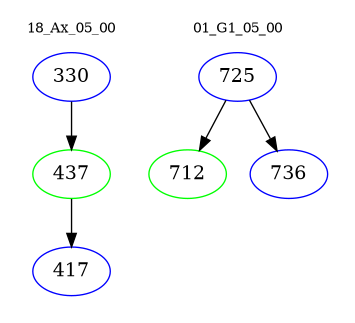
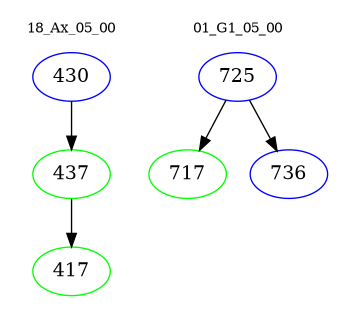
(72, 77) -> (72, 77)
(188, 174) -> (188, 174)
(72, 271) -> (72, 271)
